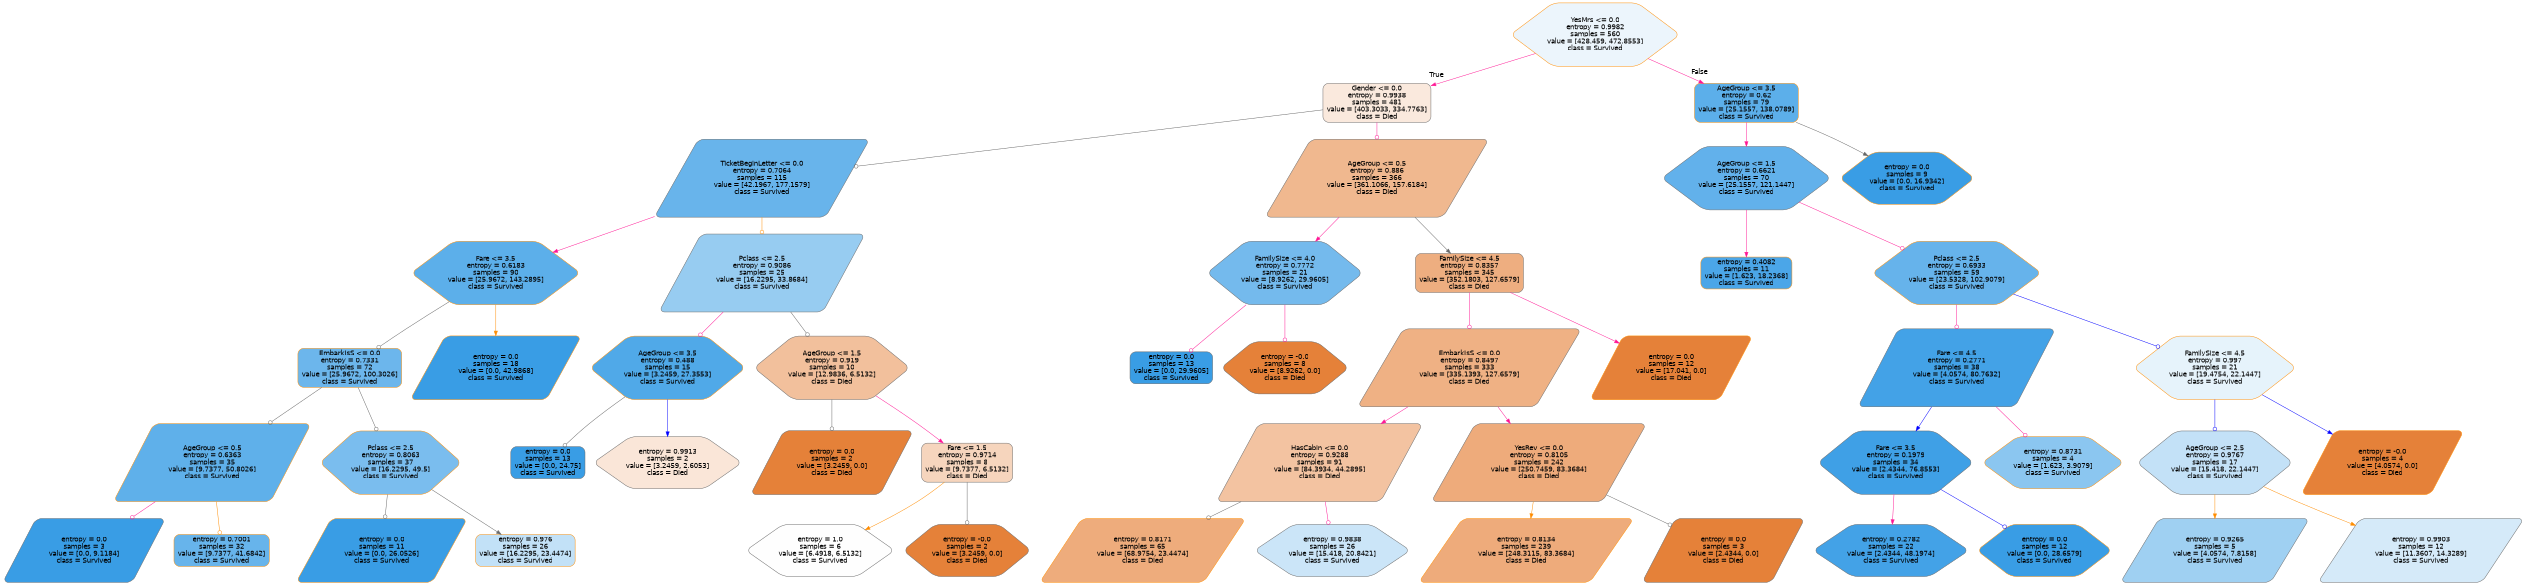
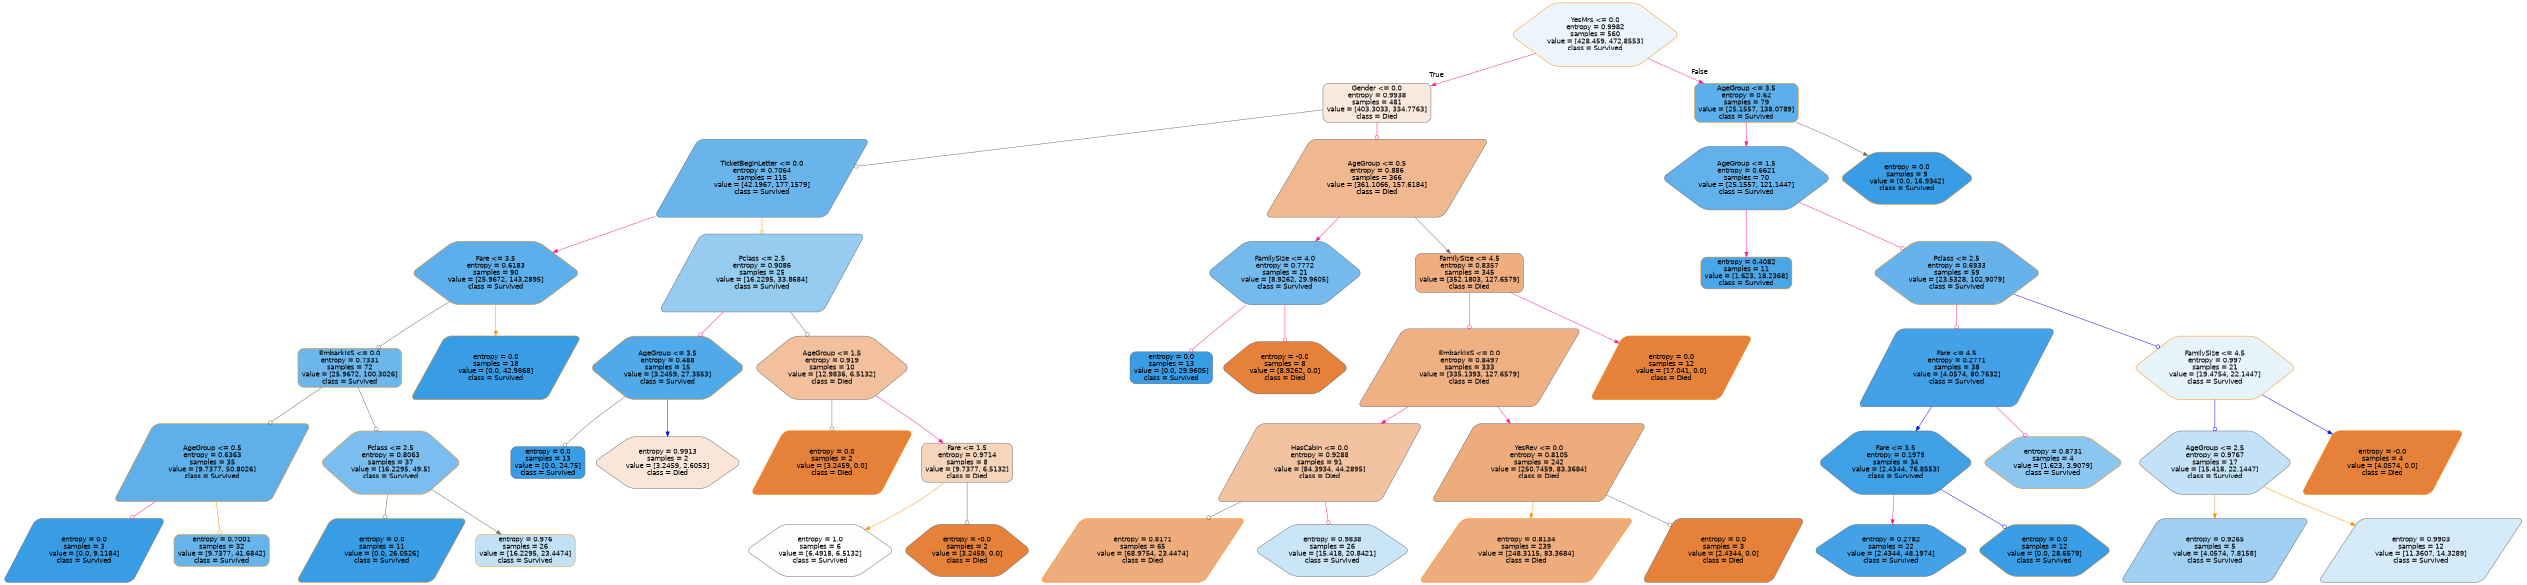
(832, 463) -> (832, 463)
